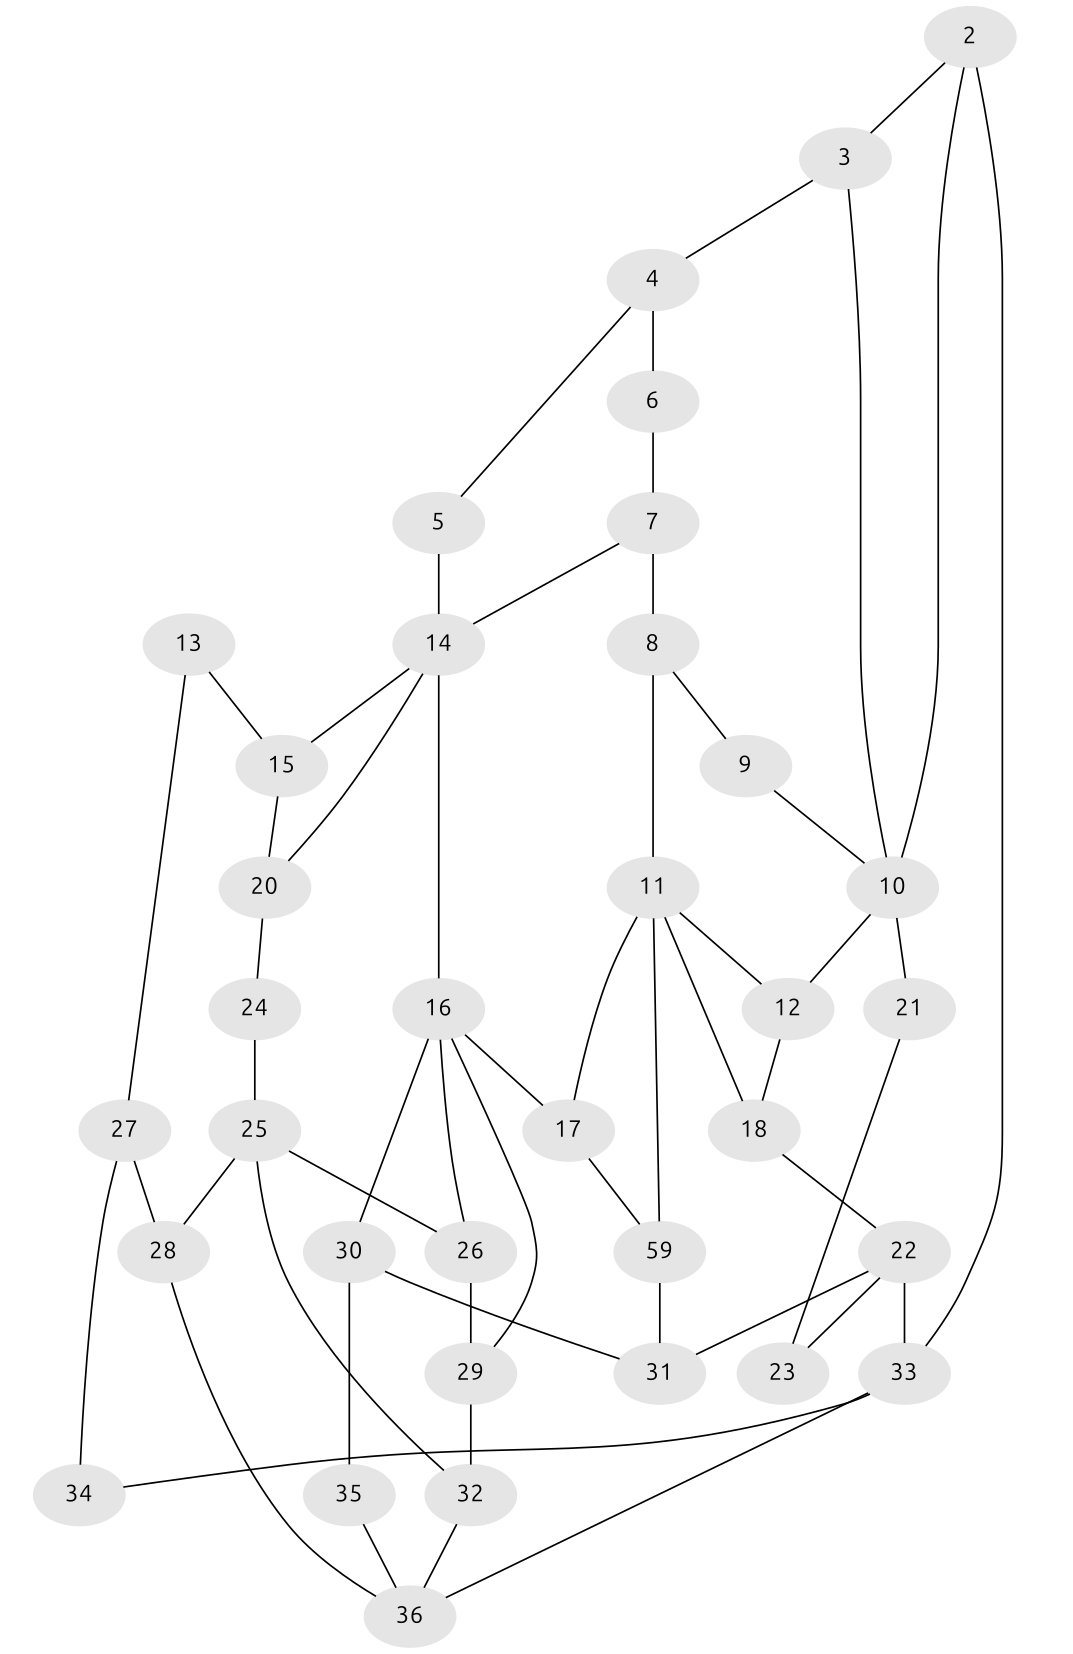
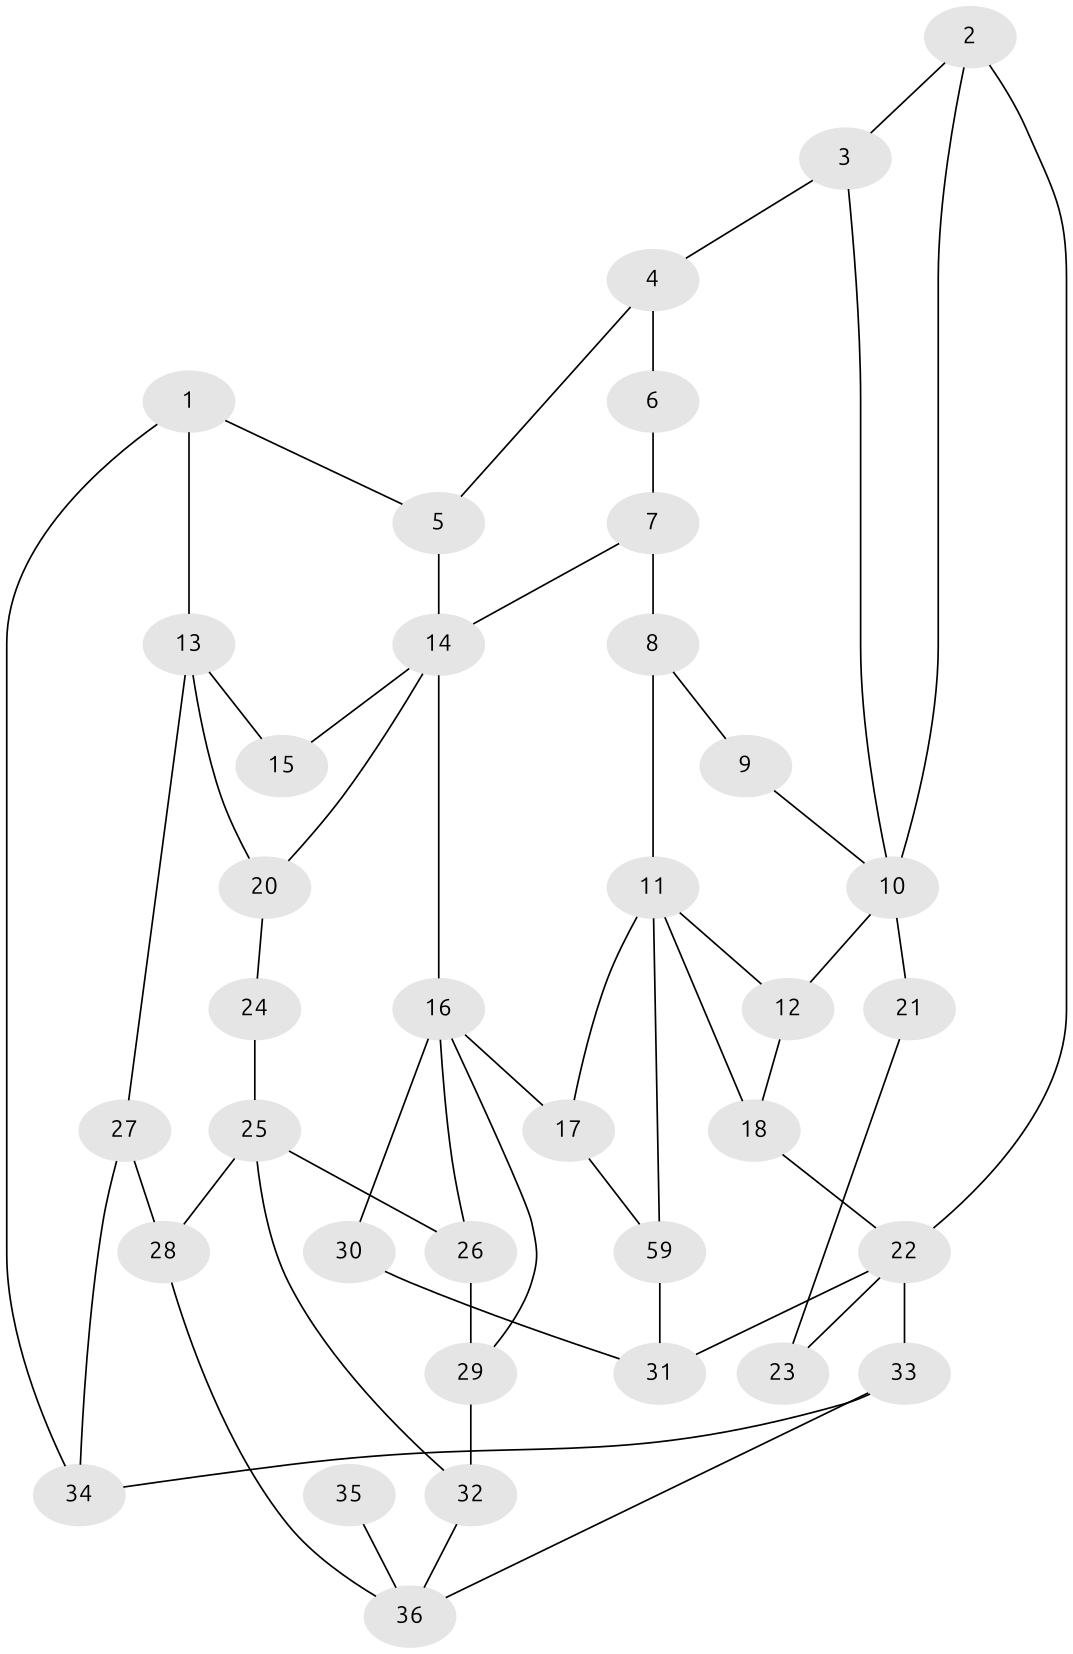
none -> (189, 402)
(1002, 715) -> (1066, 661)
(273, 827) -> (213, 769)
(349, 1355) -> none
